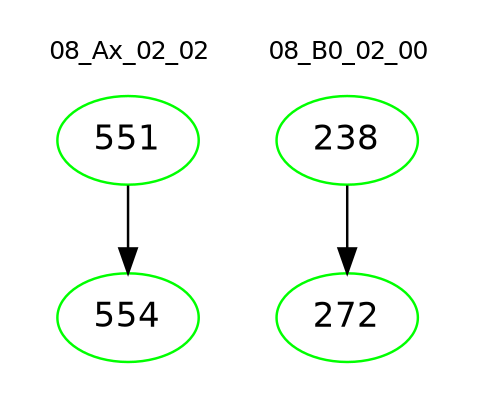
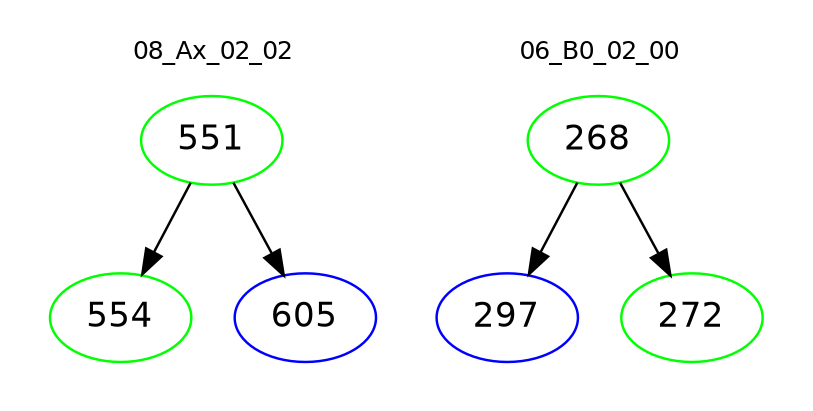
(348, 53) -> (600, 53)
(347, 140) -> (598, 140)
none -> (305, 318)
none -> (507, 318)
